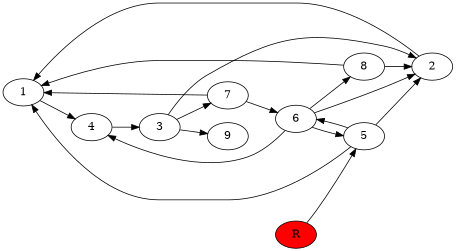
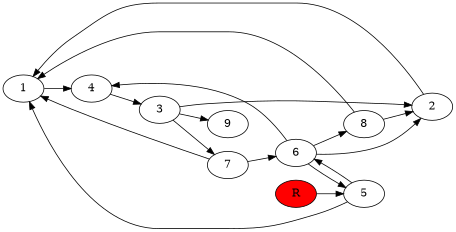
(396, 104) -> none
